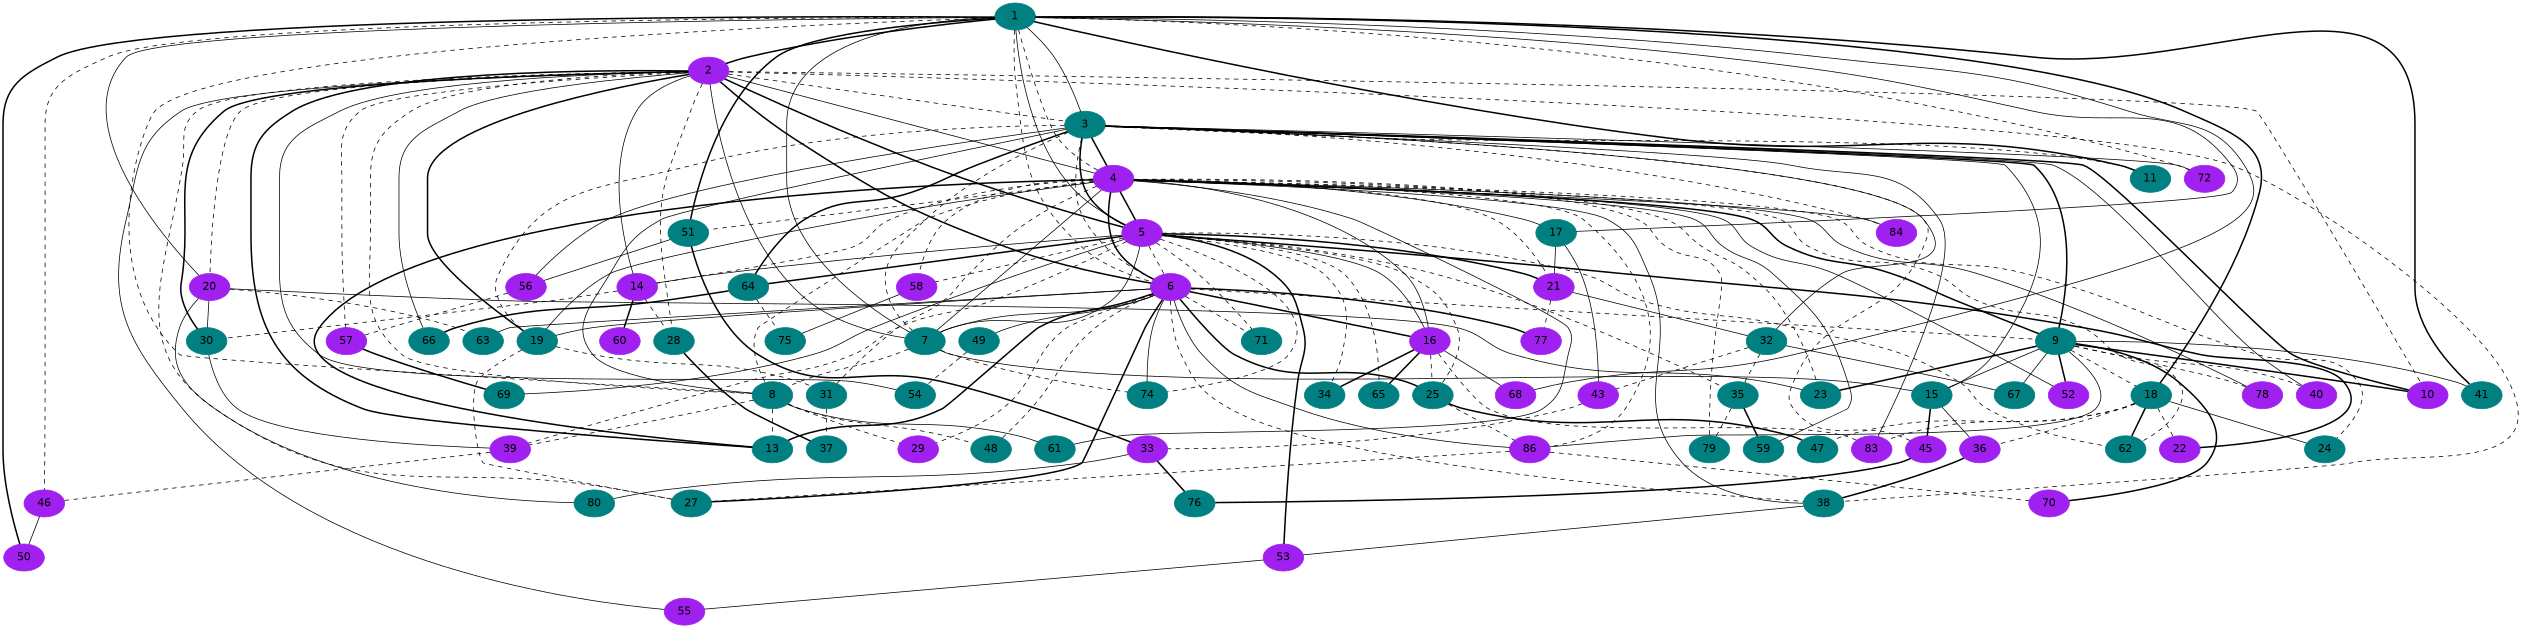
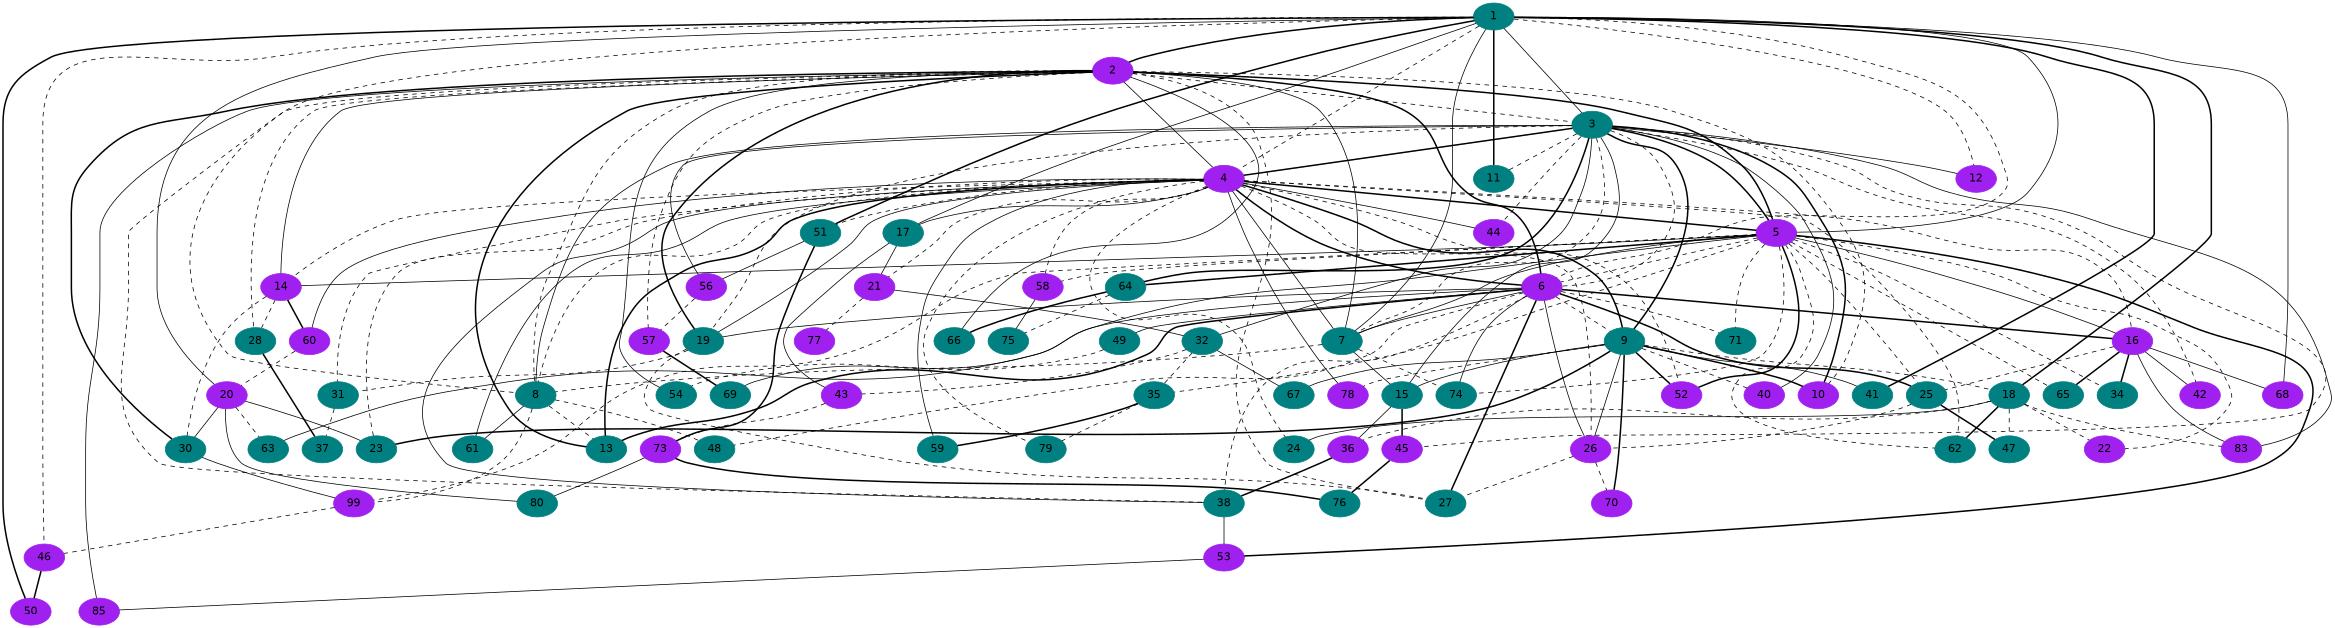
(243, 110) -> (267, 369)
(2205, 179) -> (1976, 179)
none -> (643, 205)
(1305, 215) -> (1873, 223)
(1711, 217) -> (1453, 242)
(1897, 233) -> (1494, 233)
(1352, 245) -> (1791, 348)
(1849, 295) -> (2090, 309)
(1401, 306) -> none
none -> (2200, 395)
(1635, 428) -> (2172, 407)
(510, 449) -> (354, 503)
(918, 449) -> none
(1147, 449) -> (660, 449)
(1530, 449) -> (1591, 449)
(34, 530) -> (38, 585)
(685, 612) -> (99, 612)
